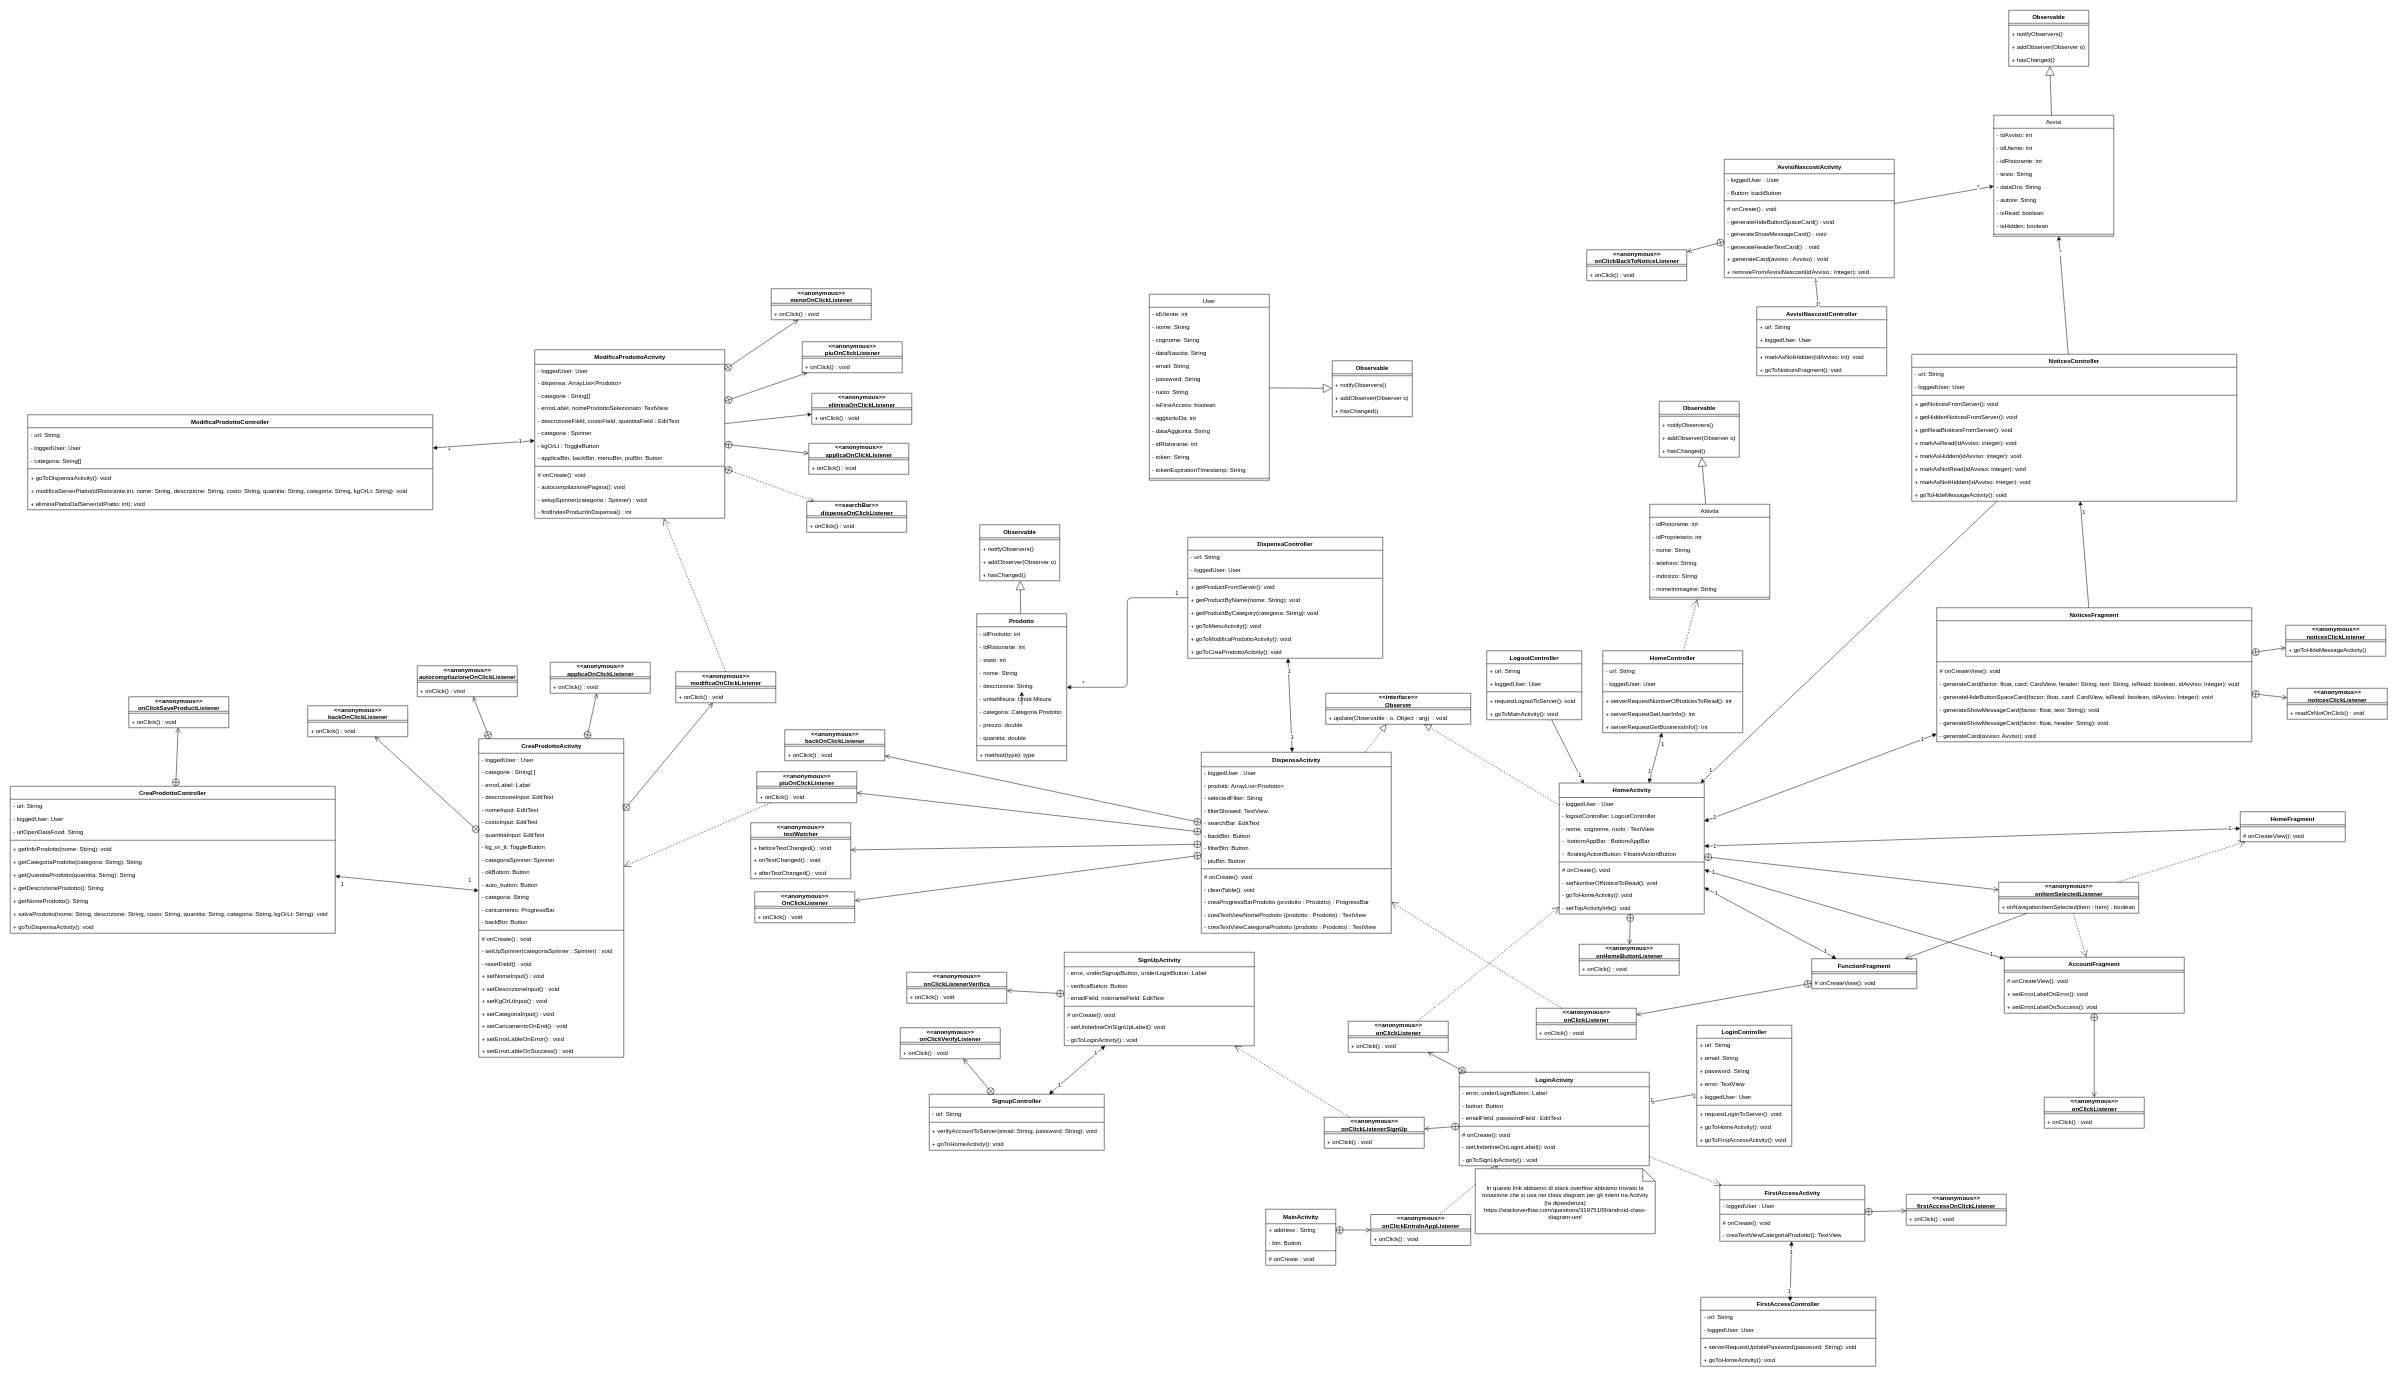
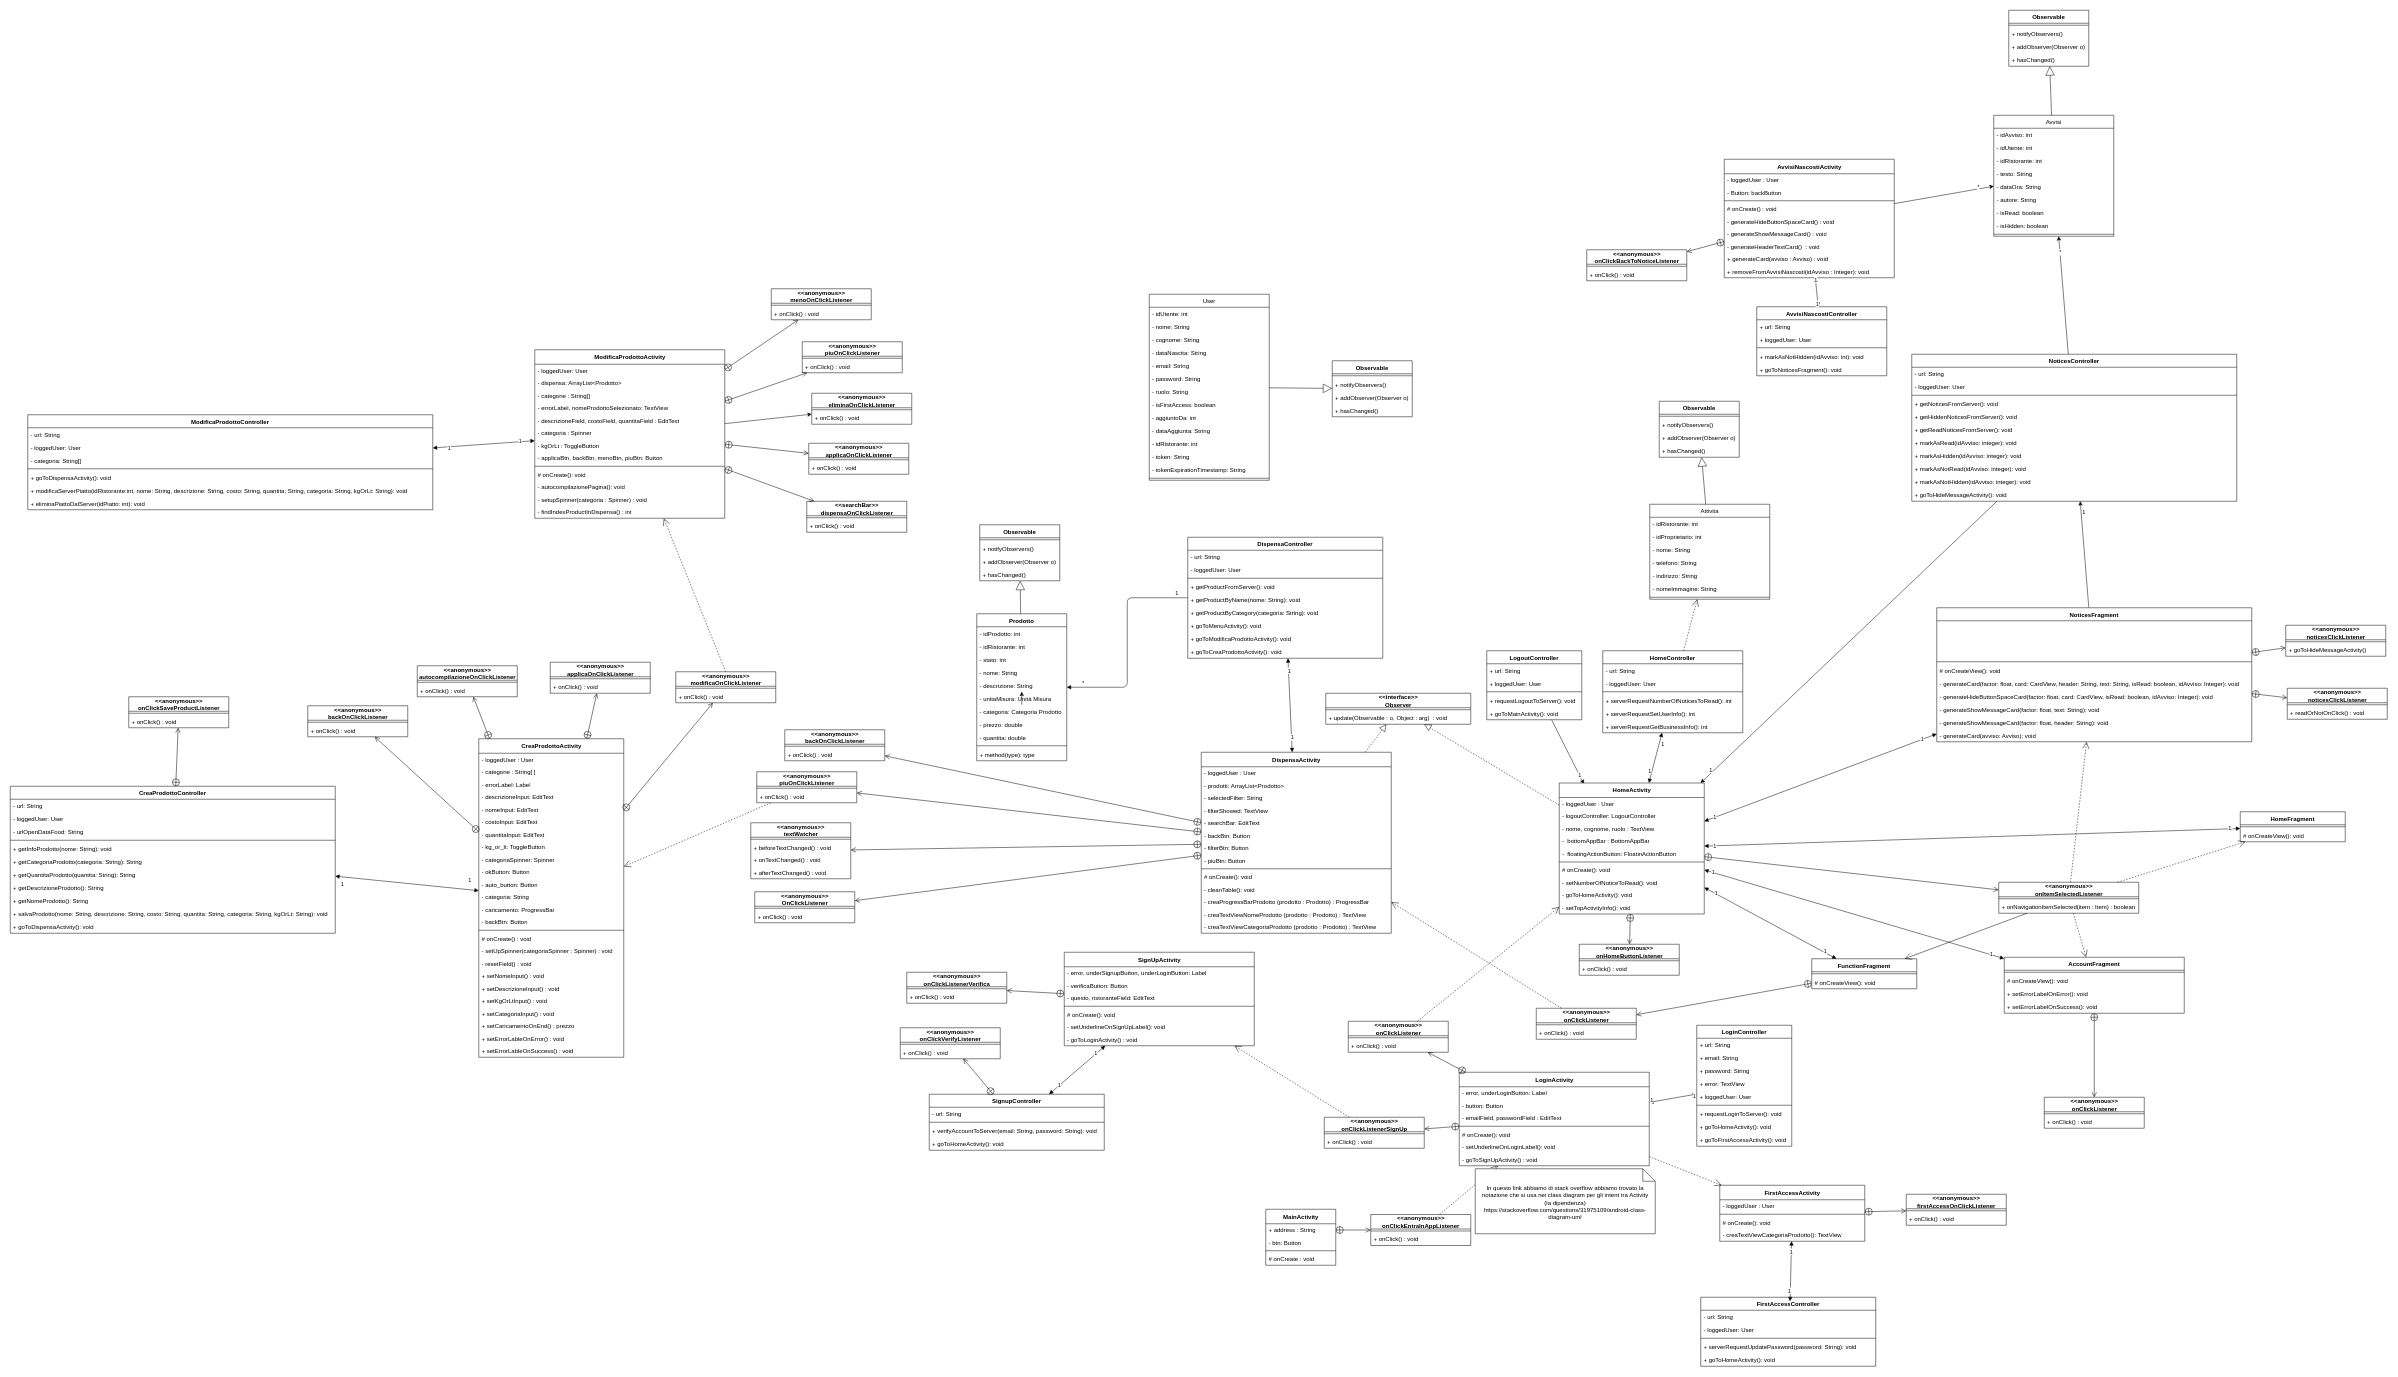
(772, 486) -> (772, 486)
none -> (2078, 813)
(1123, 998) -> (1119, 998)
(527, 1026) -> (532, 1026)
